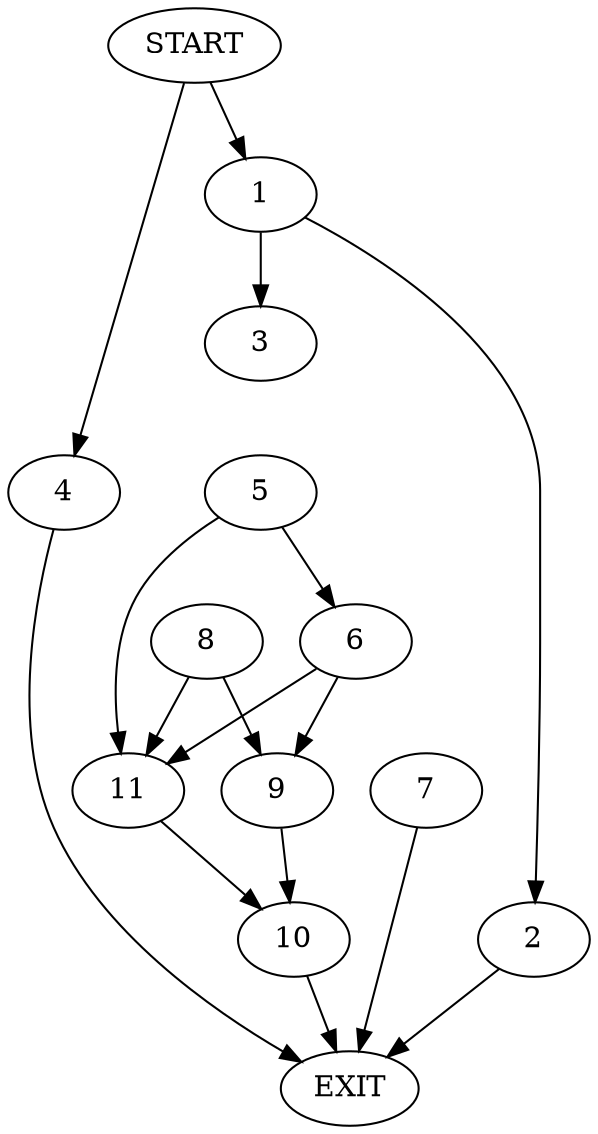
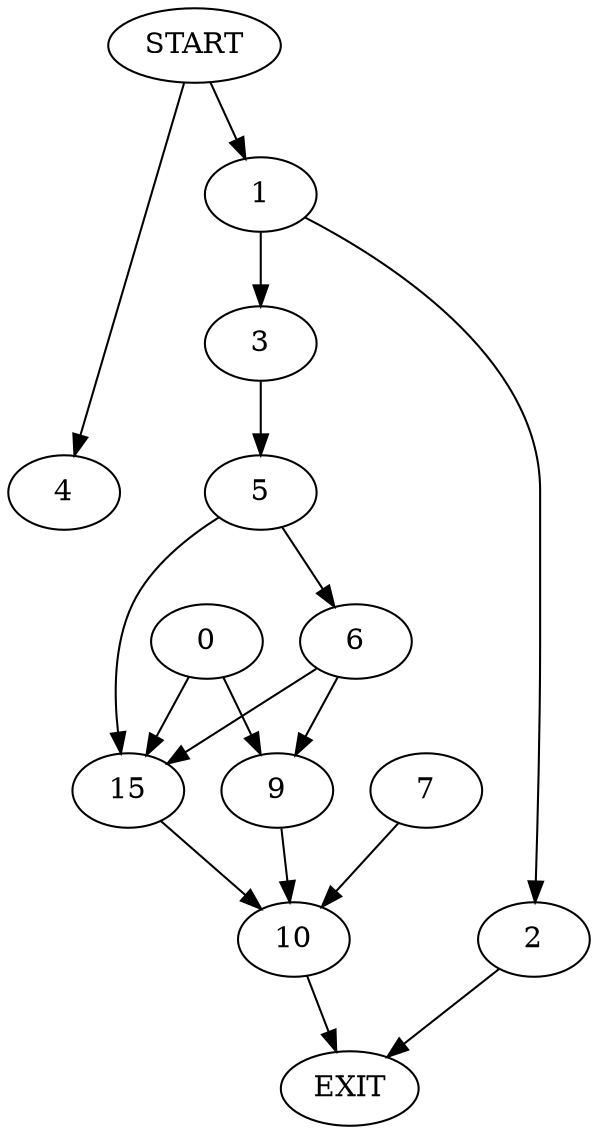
none -> (261, 408)
(207, 642) -> (207, 642)
(128, 791) -> (128, 791)
(59, 837) -> none
(391, 929) -> (367, 857)
